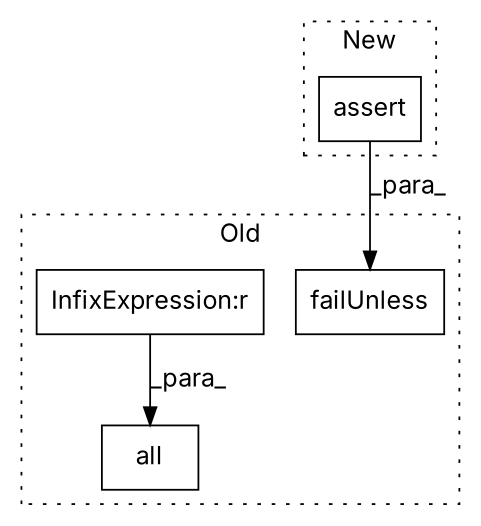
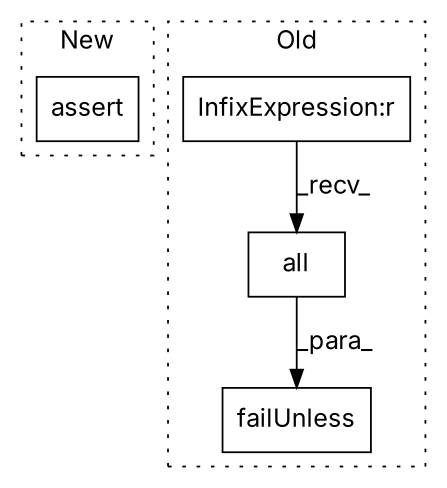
(370, 196) -> (297, 333)
(189, 380) -> (334, 187)
